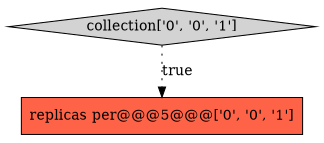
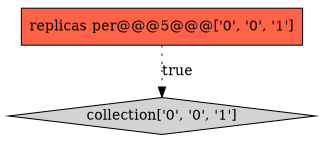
(162, 66) -> (162, 66)
